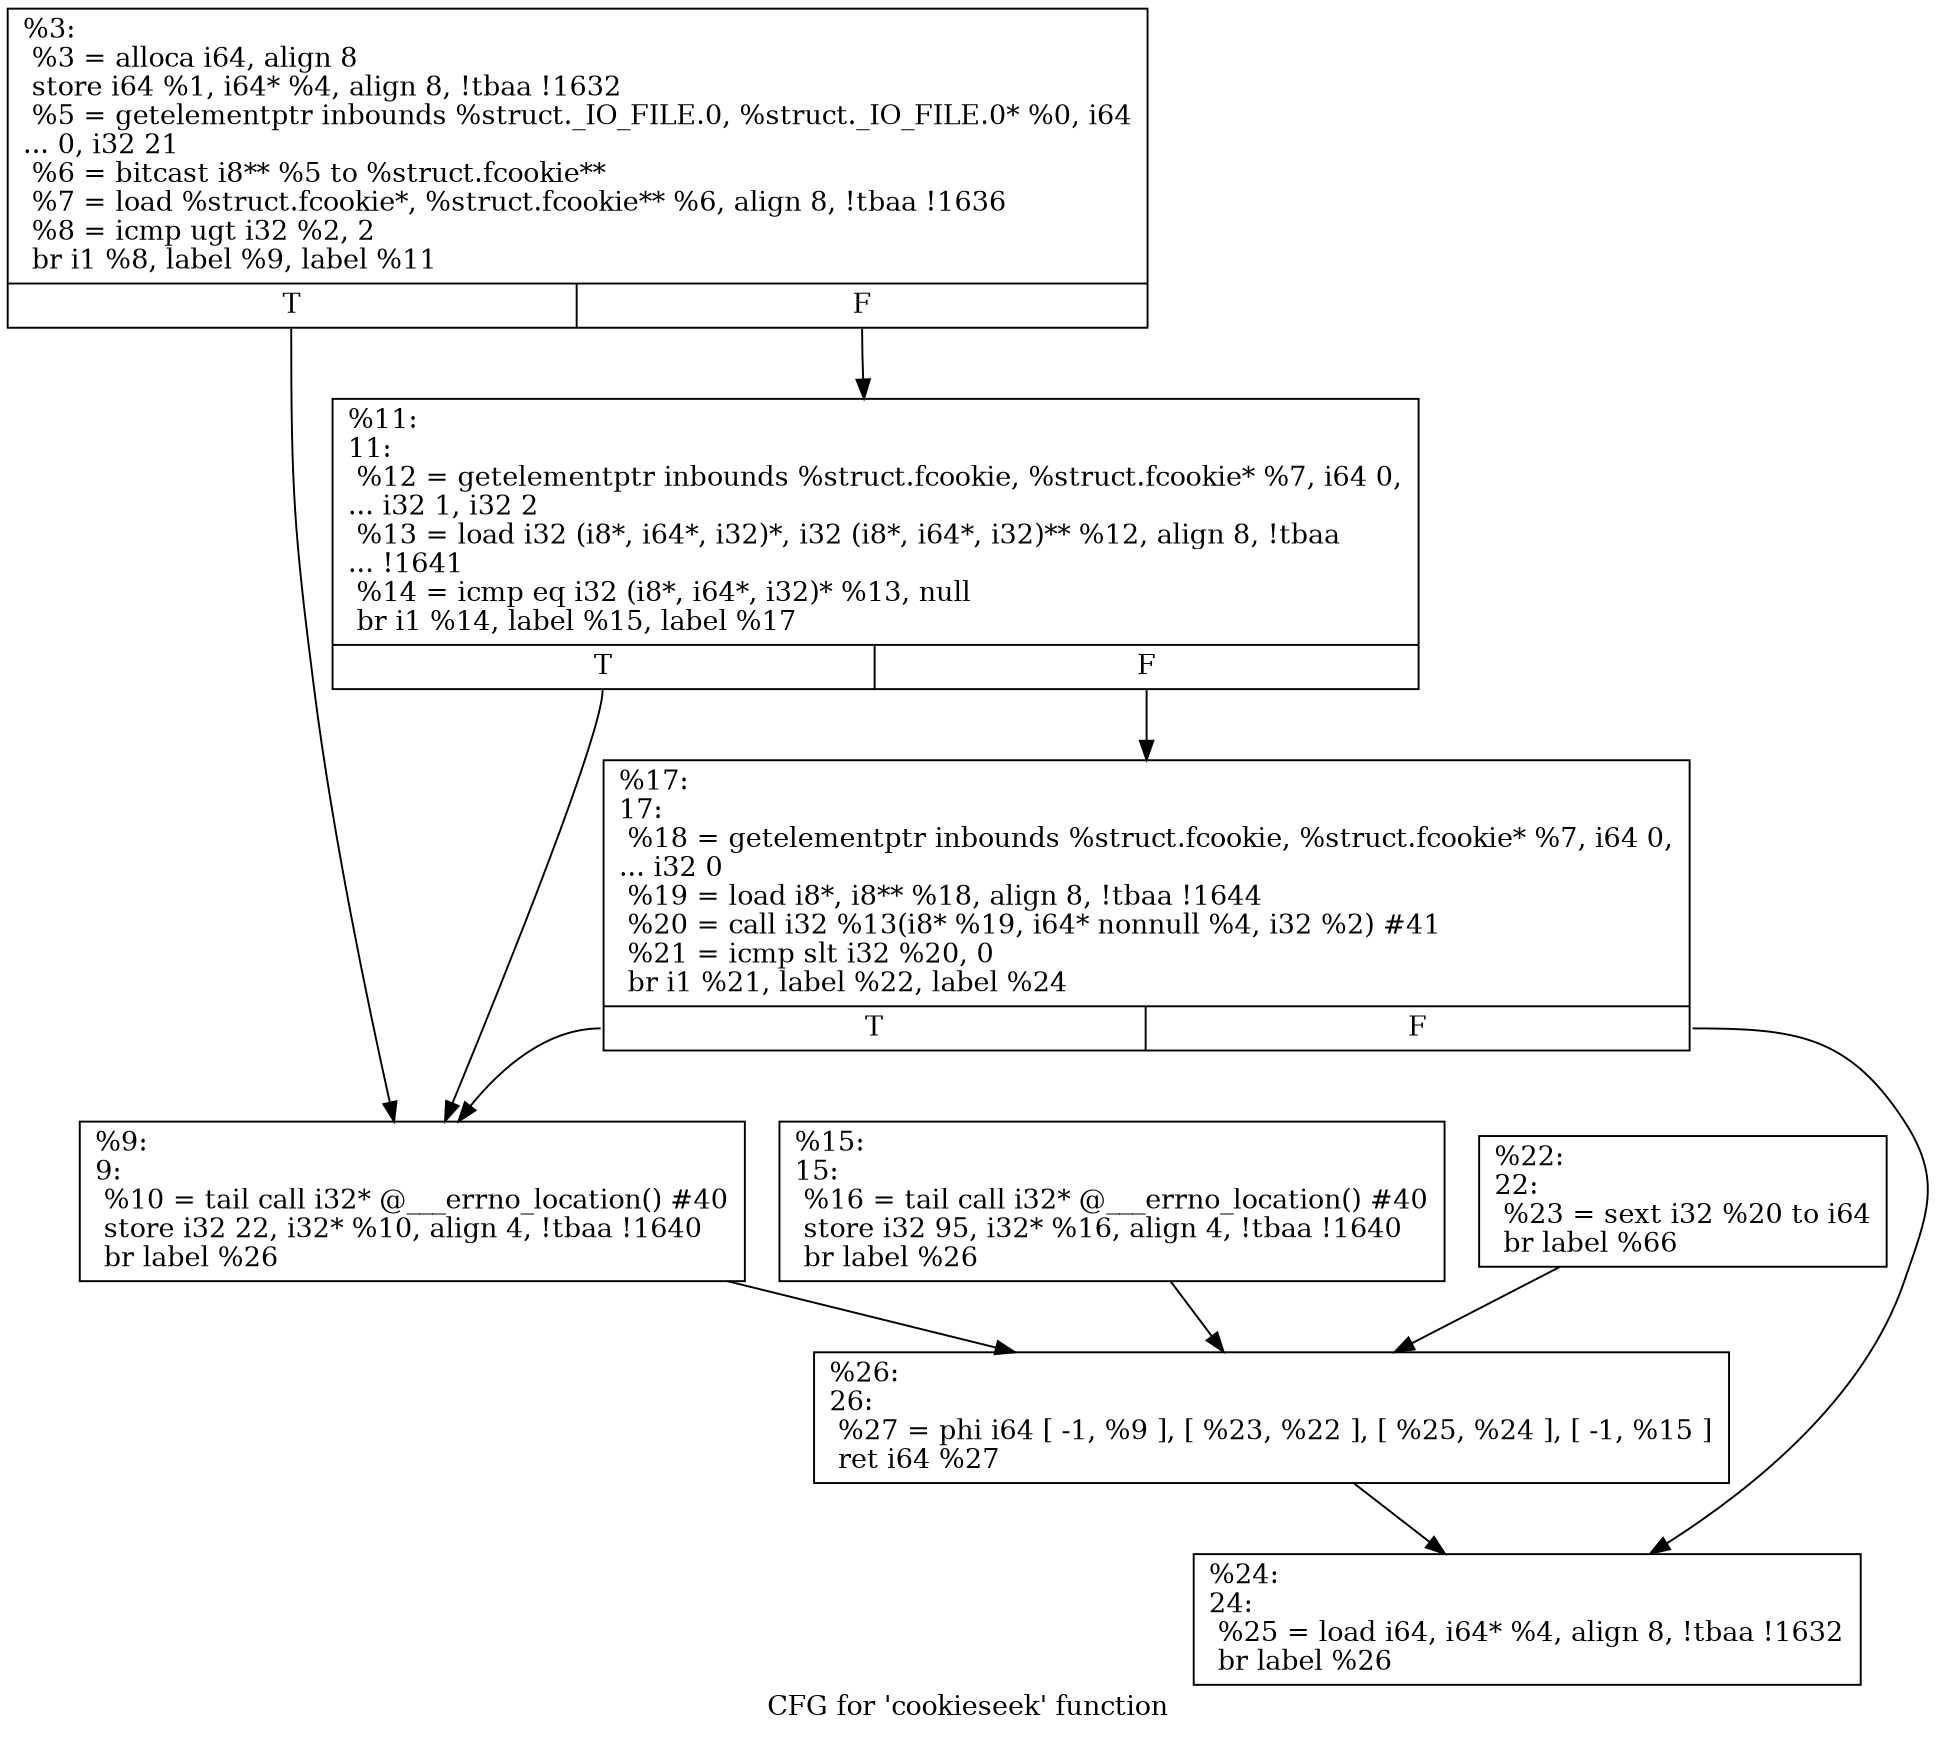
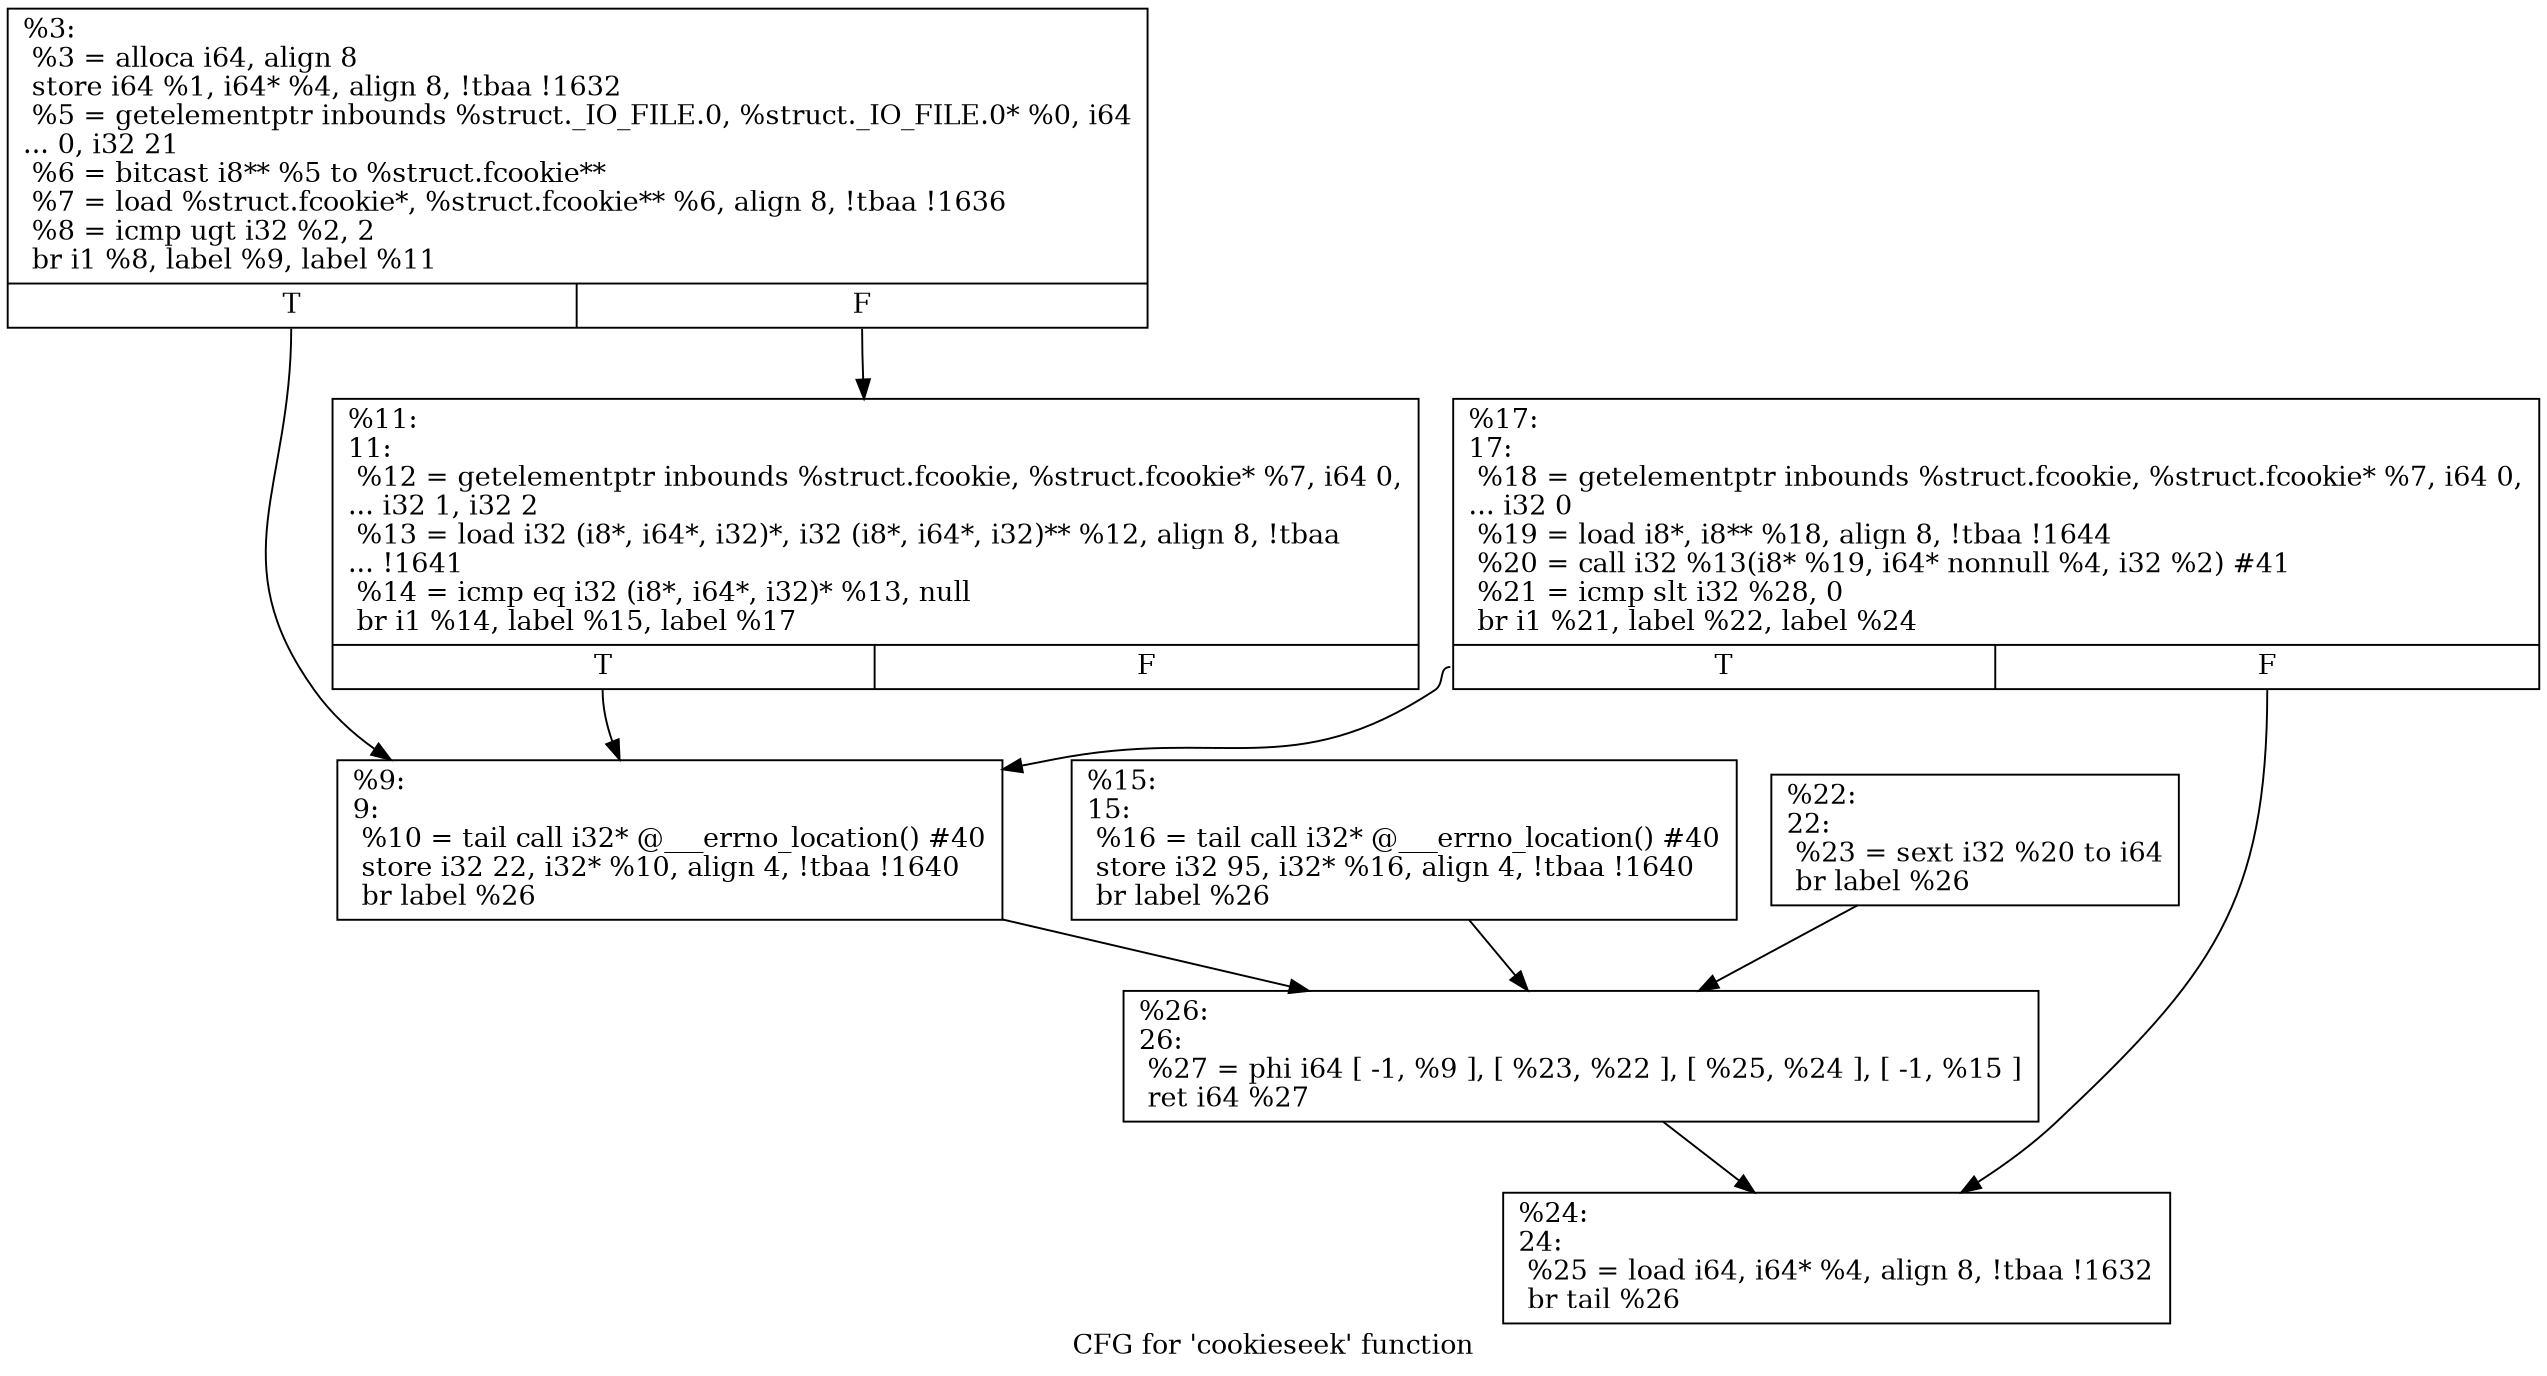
(1147, 715) -> none
(807, 954) -> (1657, 593)
(1587, 1244) -> (1879, 882)
(1301, 1662) -> (1600, 1300)
